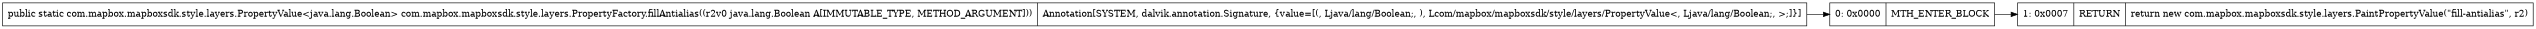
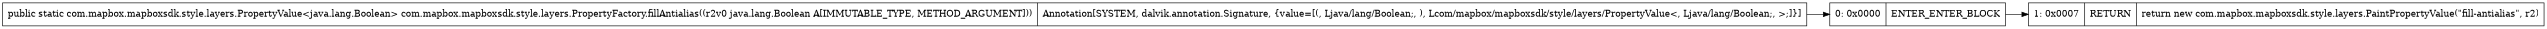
(1940, 14) -> (1946, 14)
